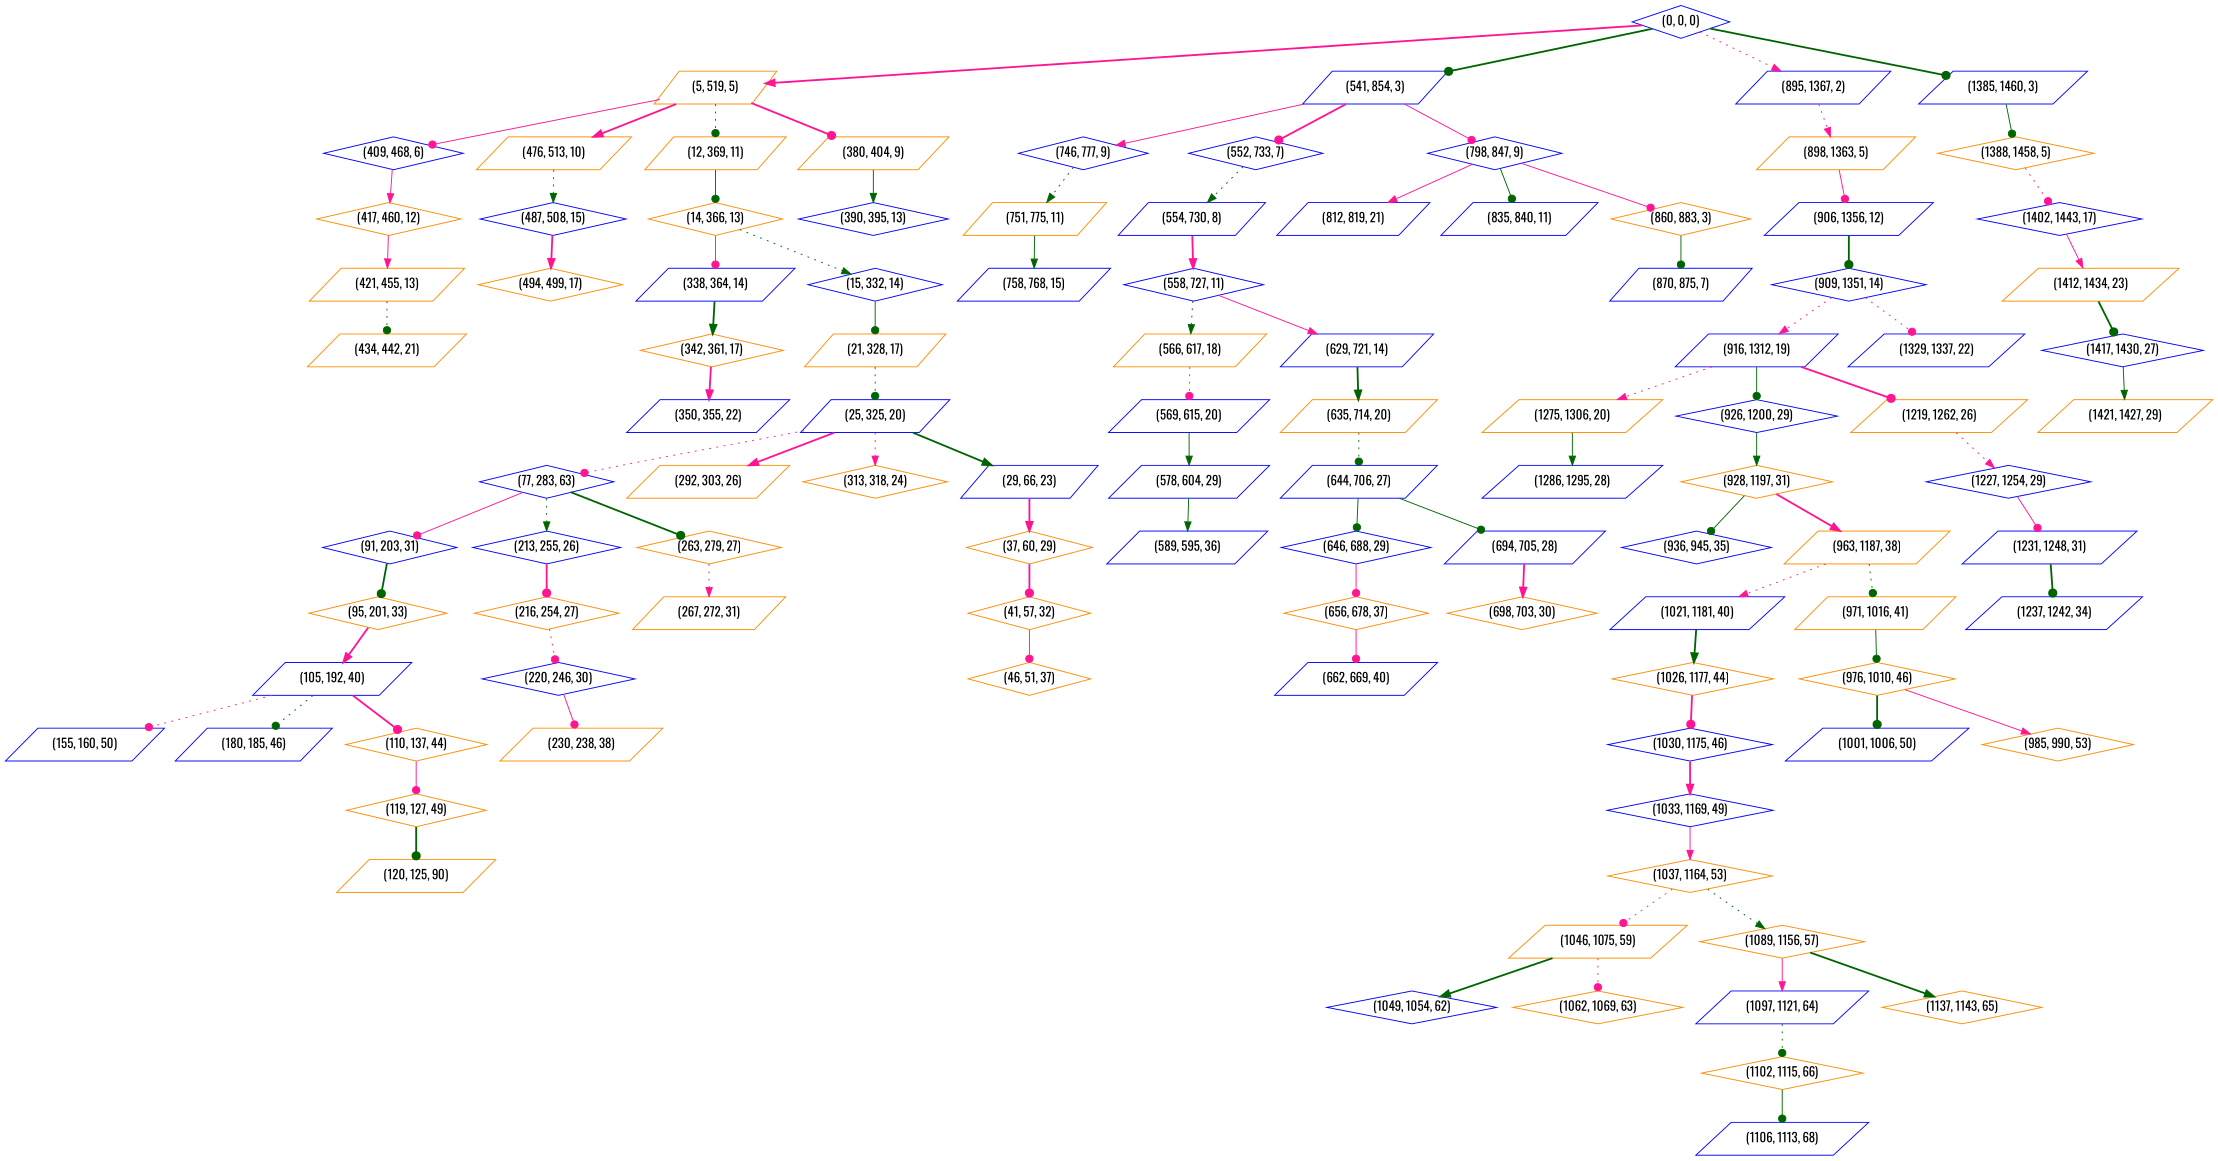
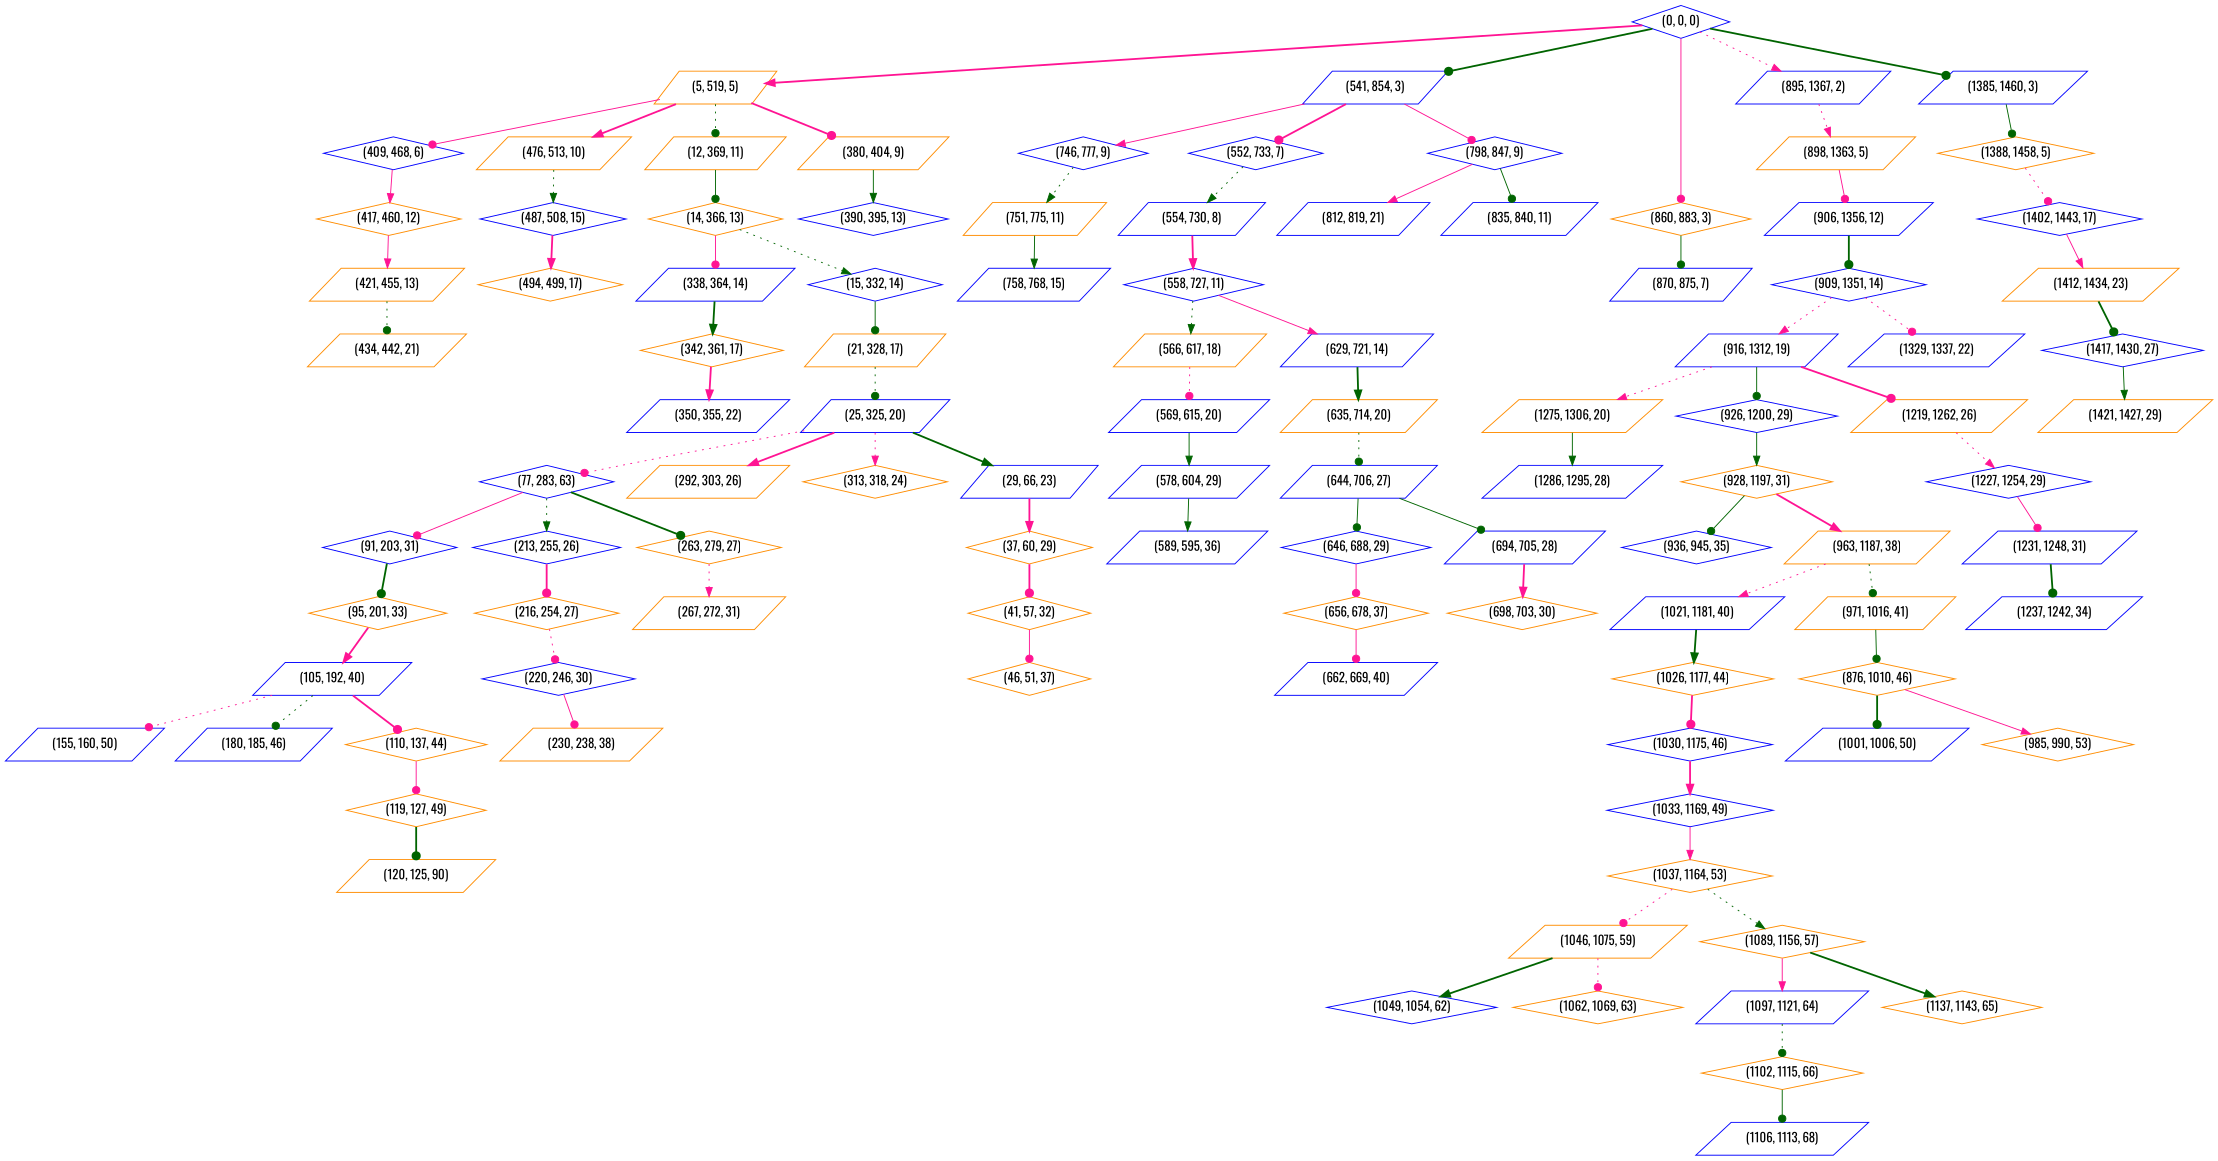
(1584, 185) -> (1681, 117)
(1877, 679) -> (1877, 679)
